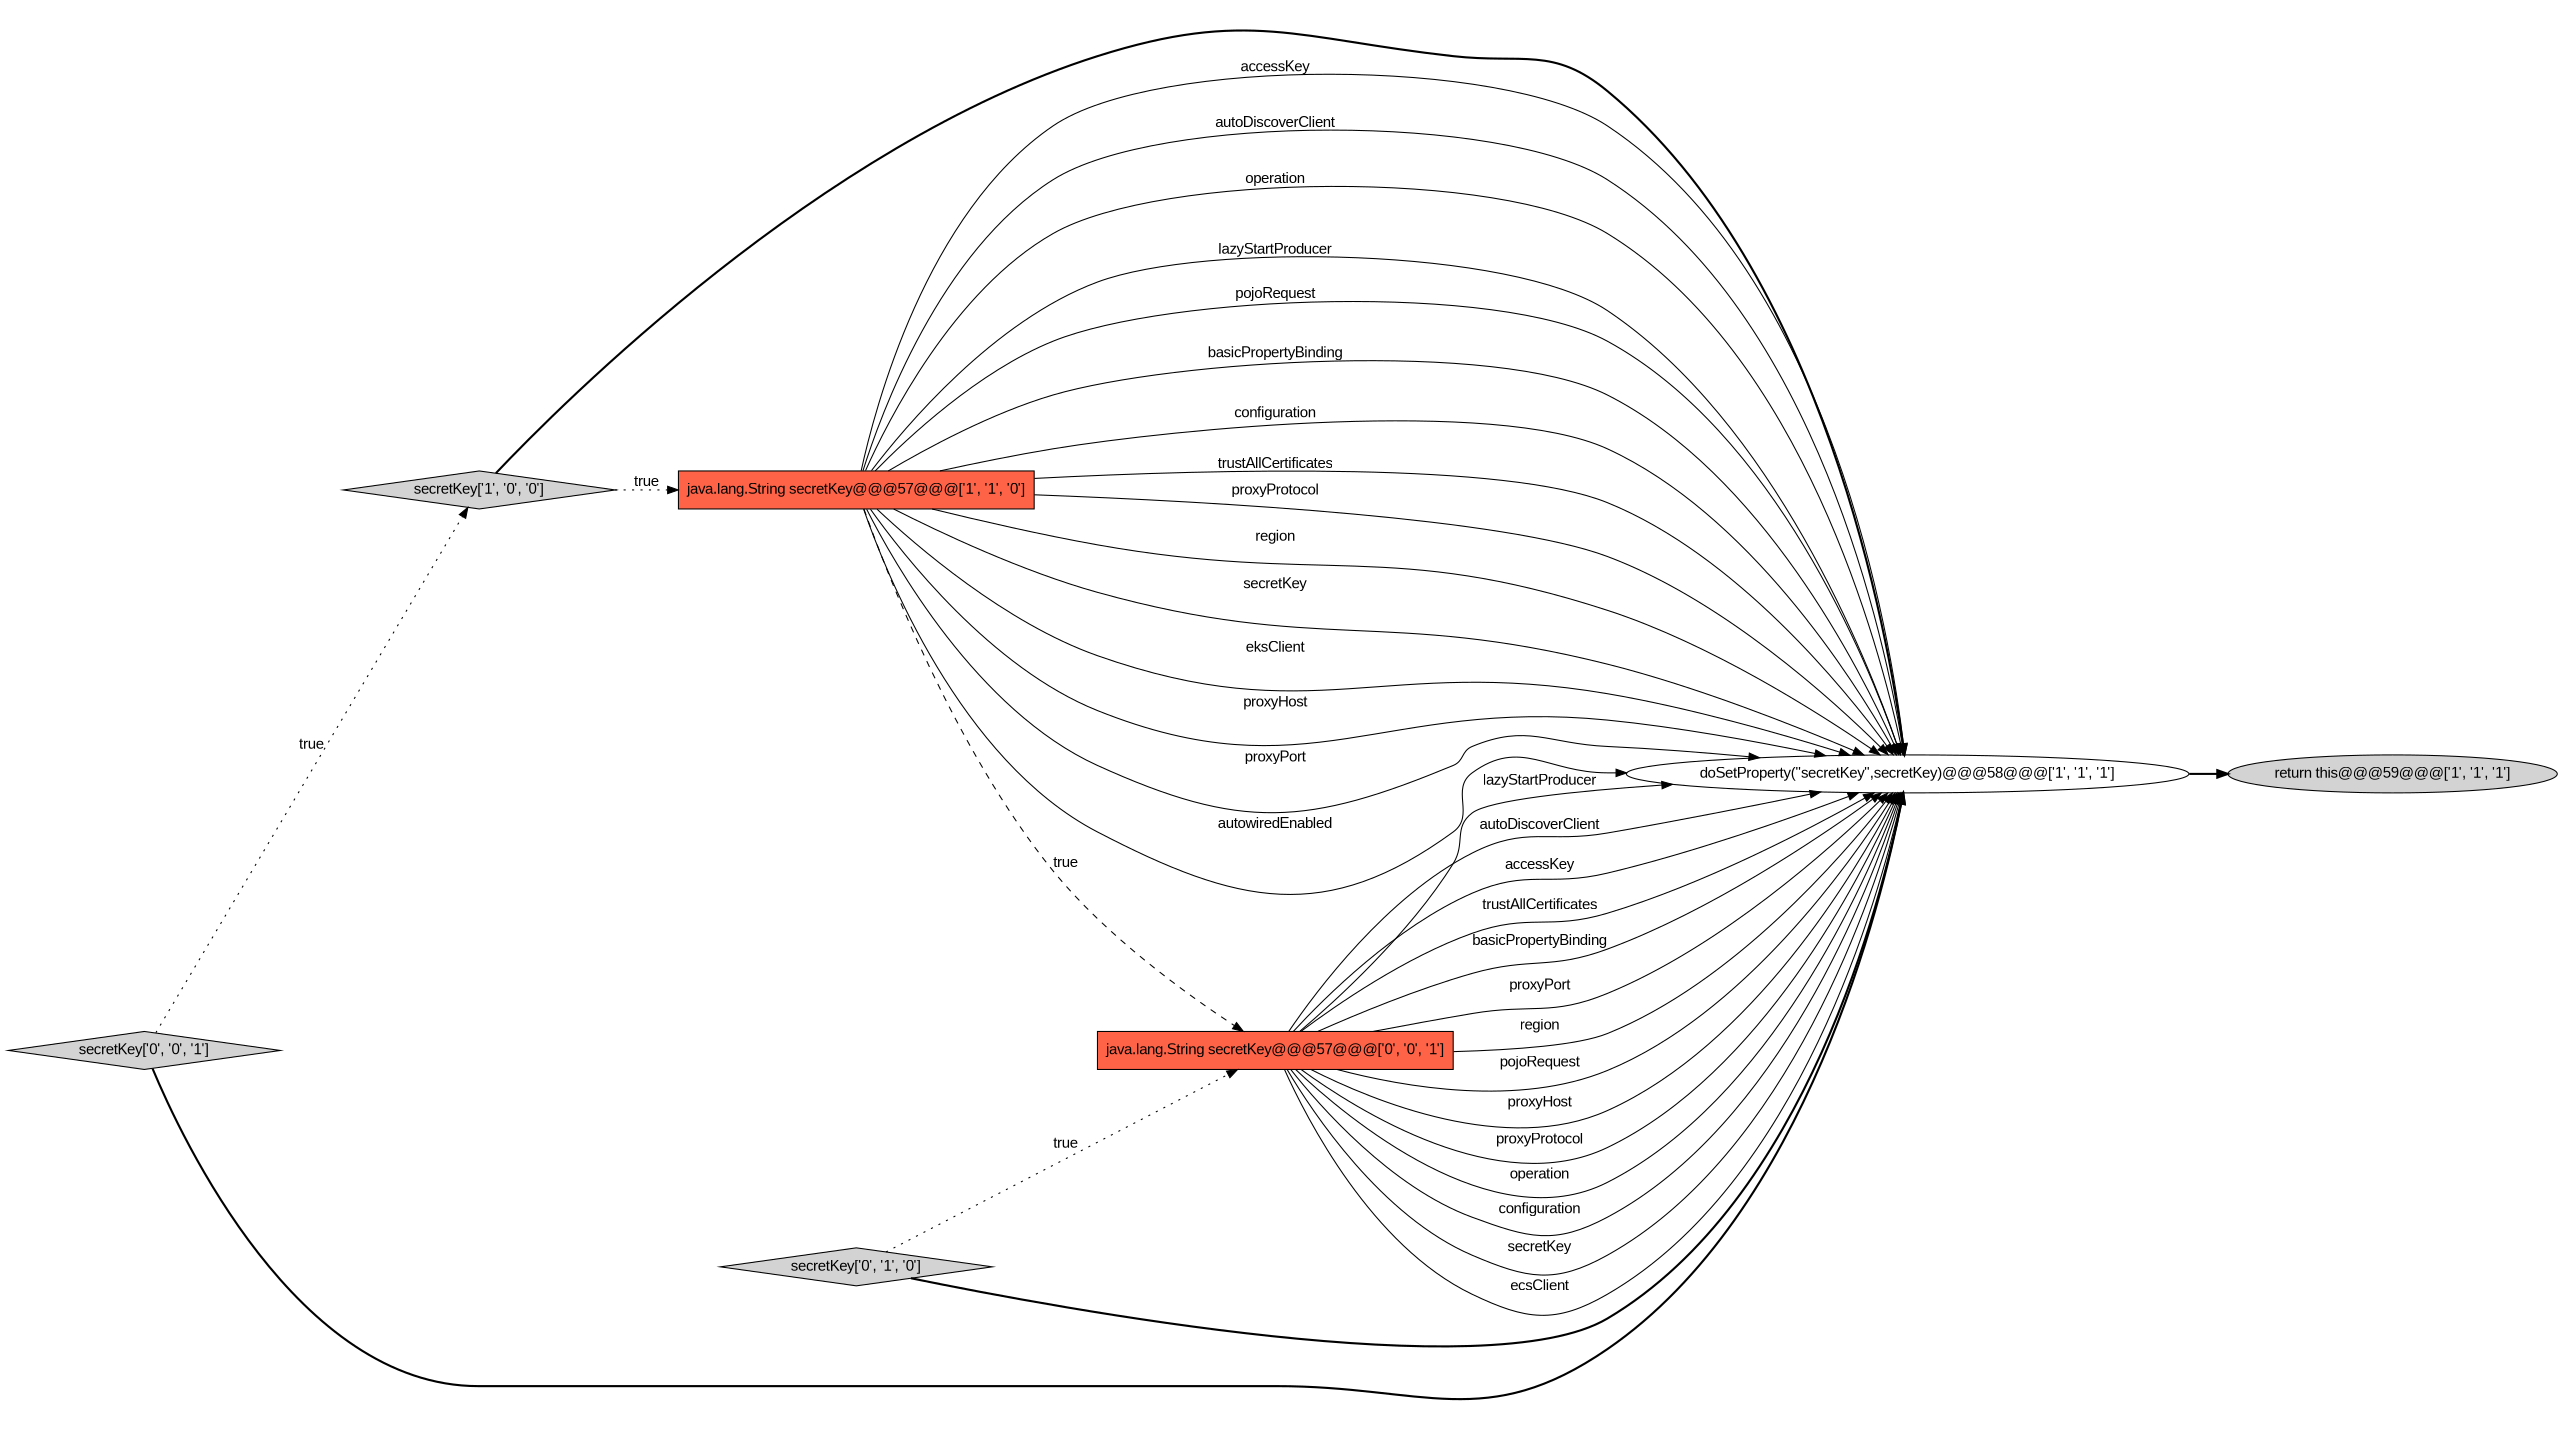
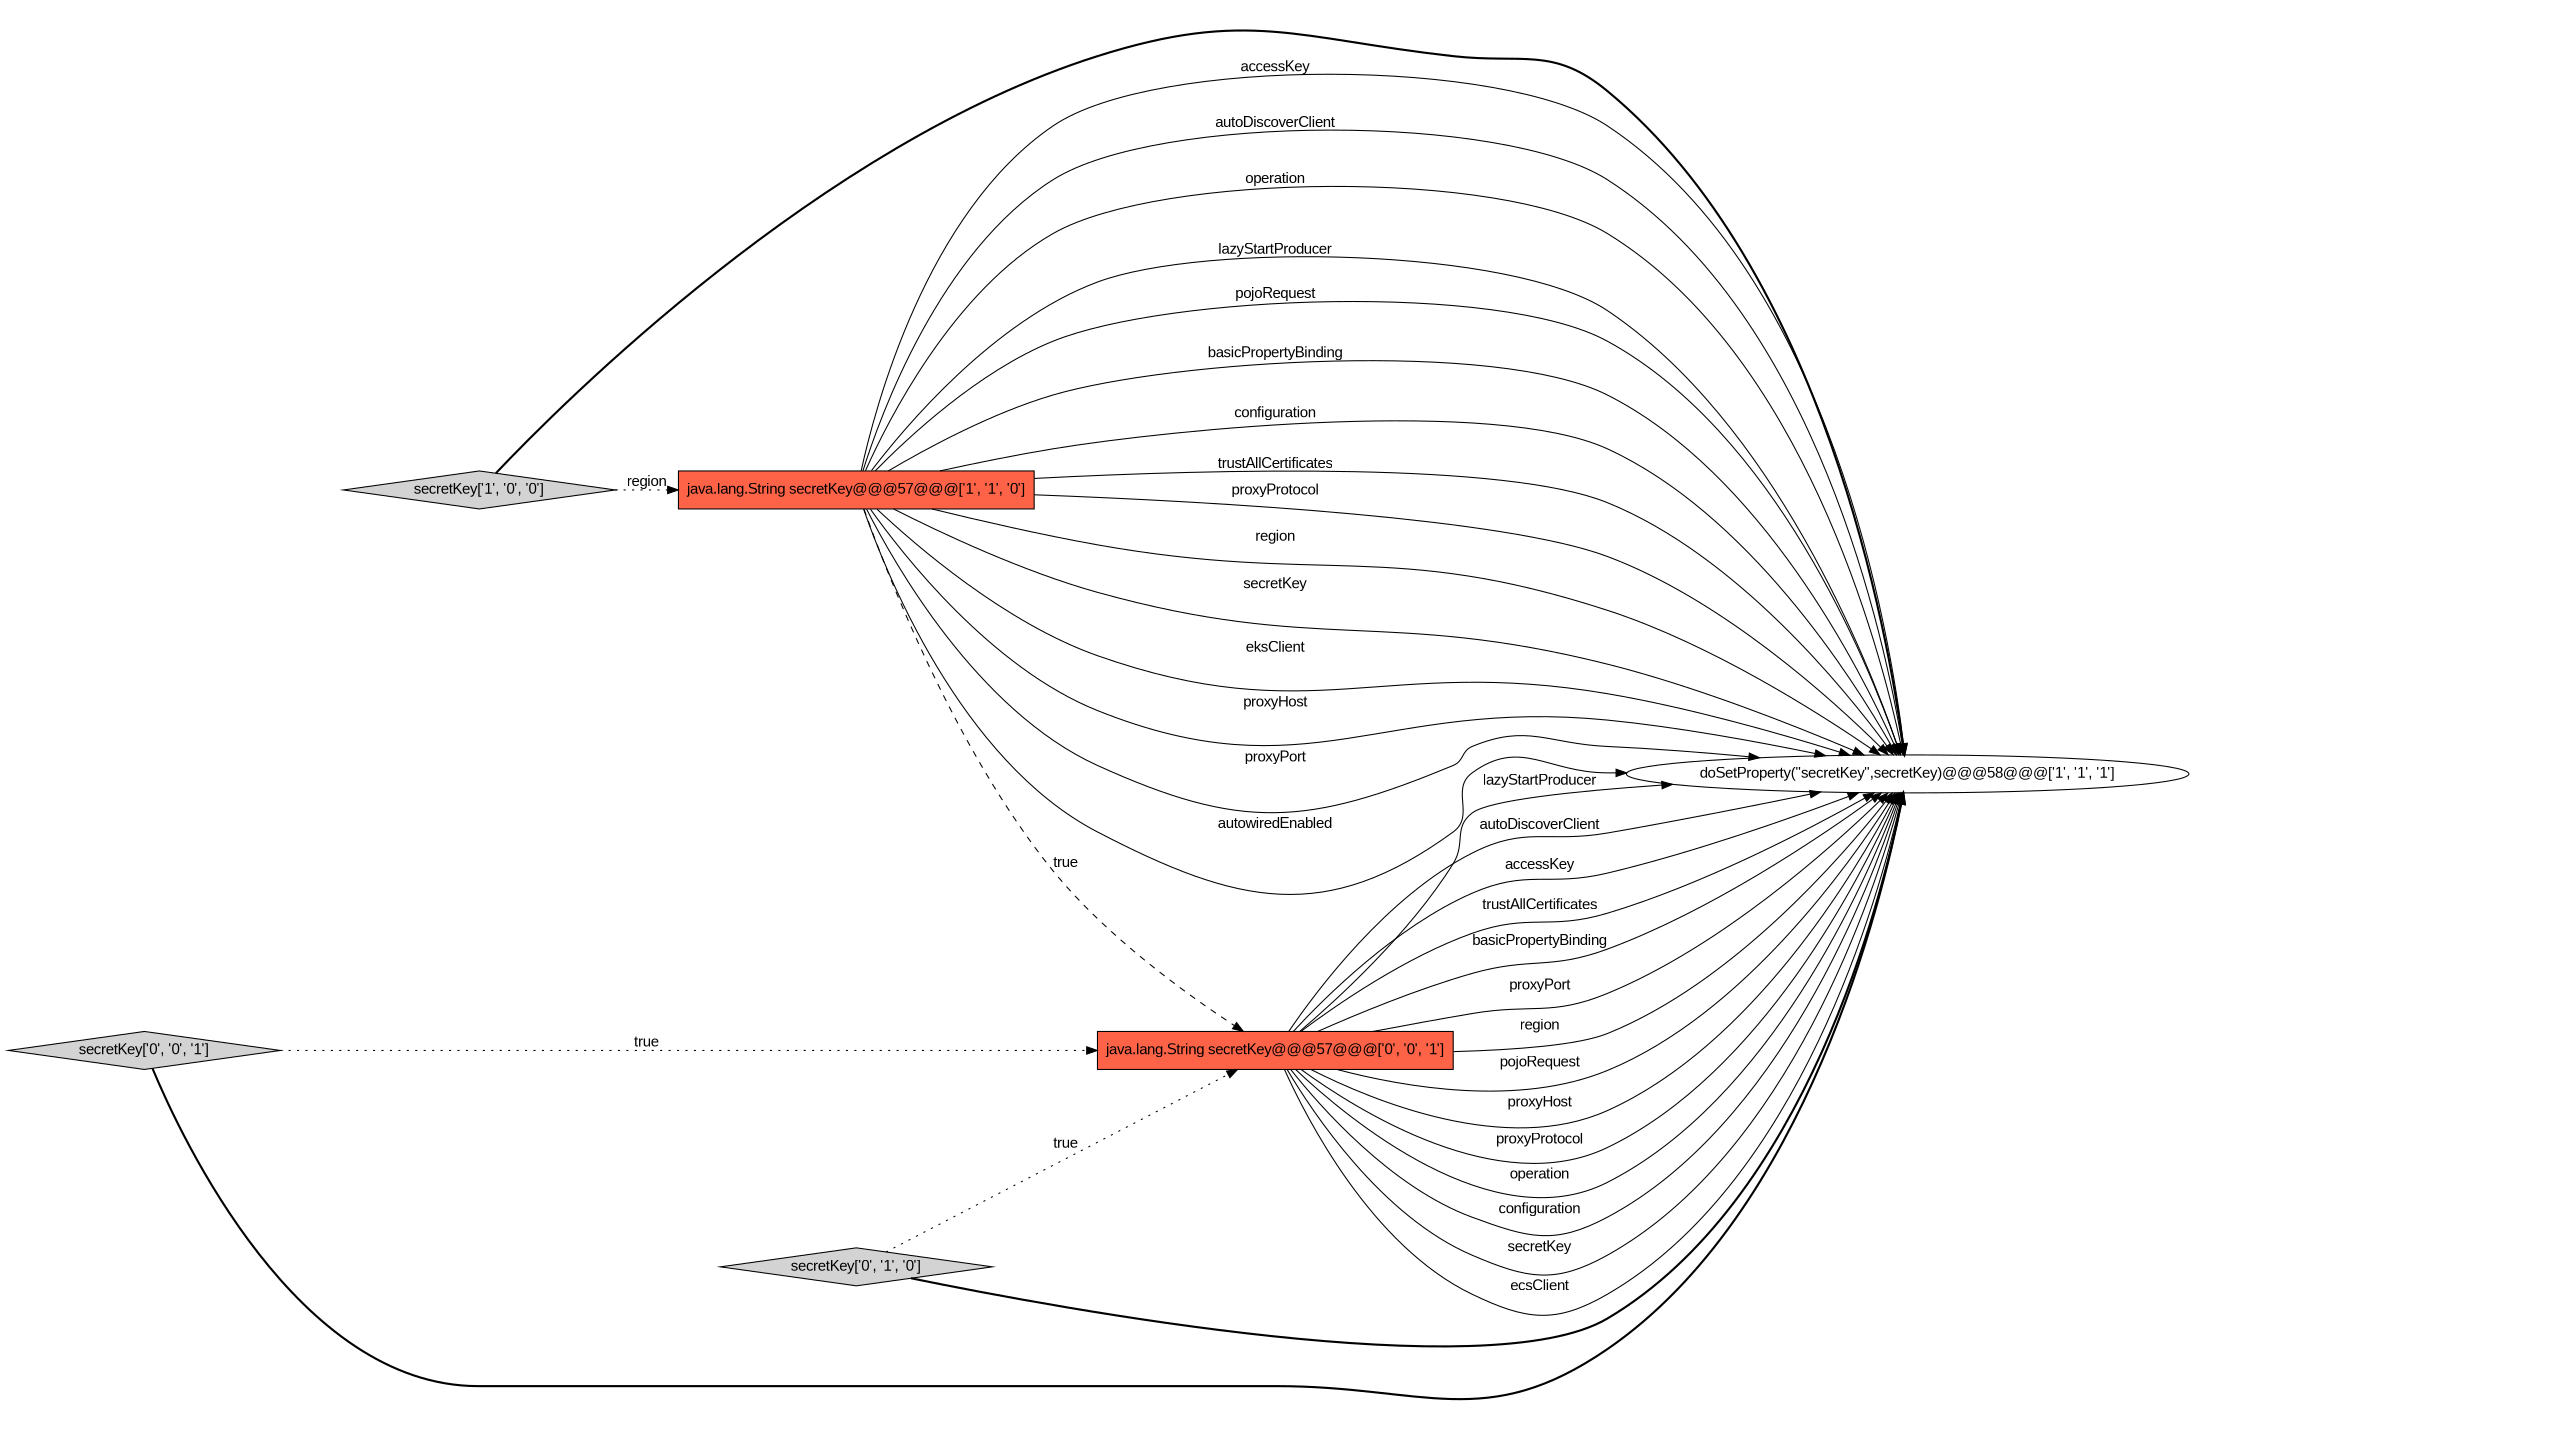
(647, 482) -> (647, 482)
(2393, 774) -> none
(309, 775) -> (683, 1050)
